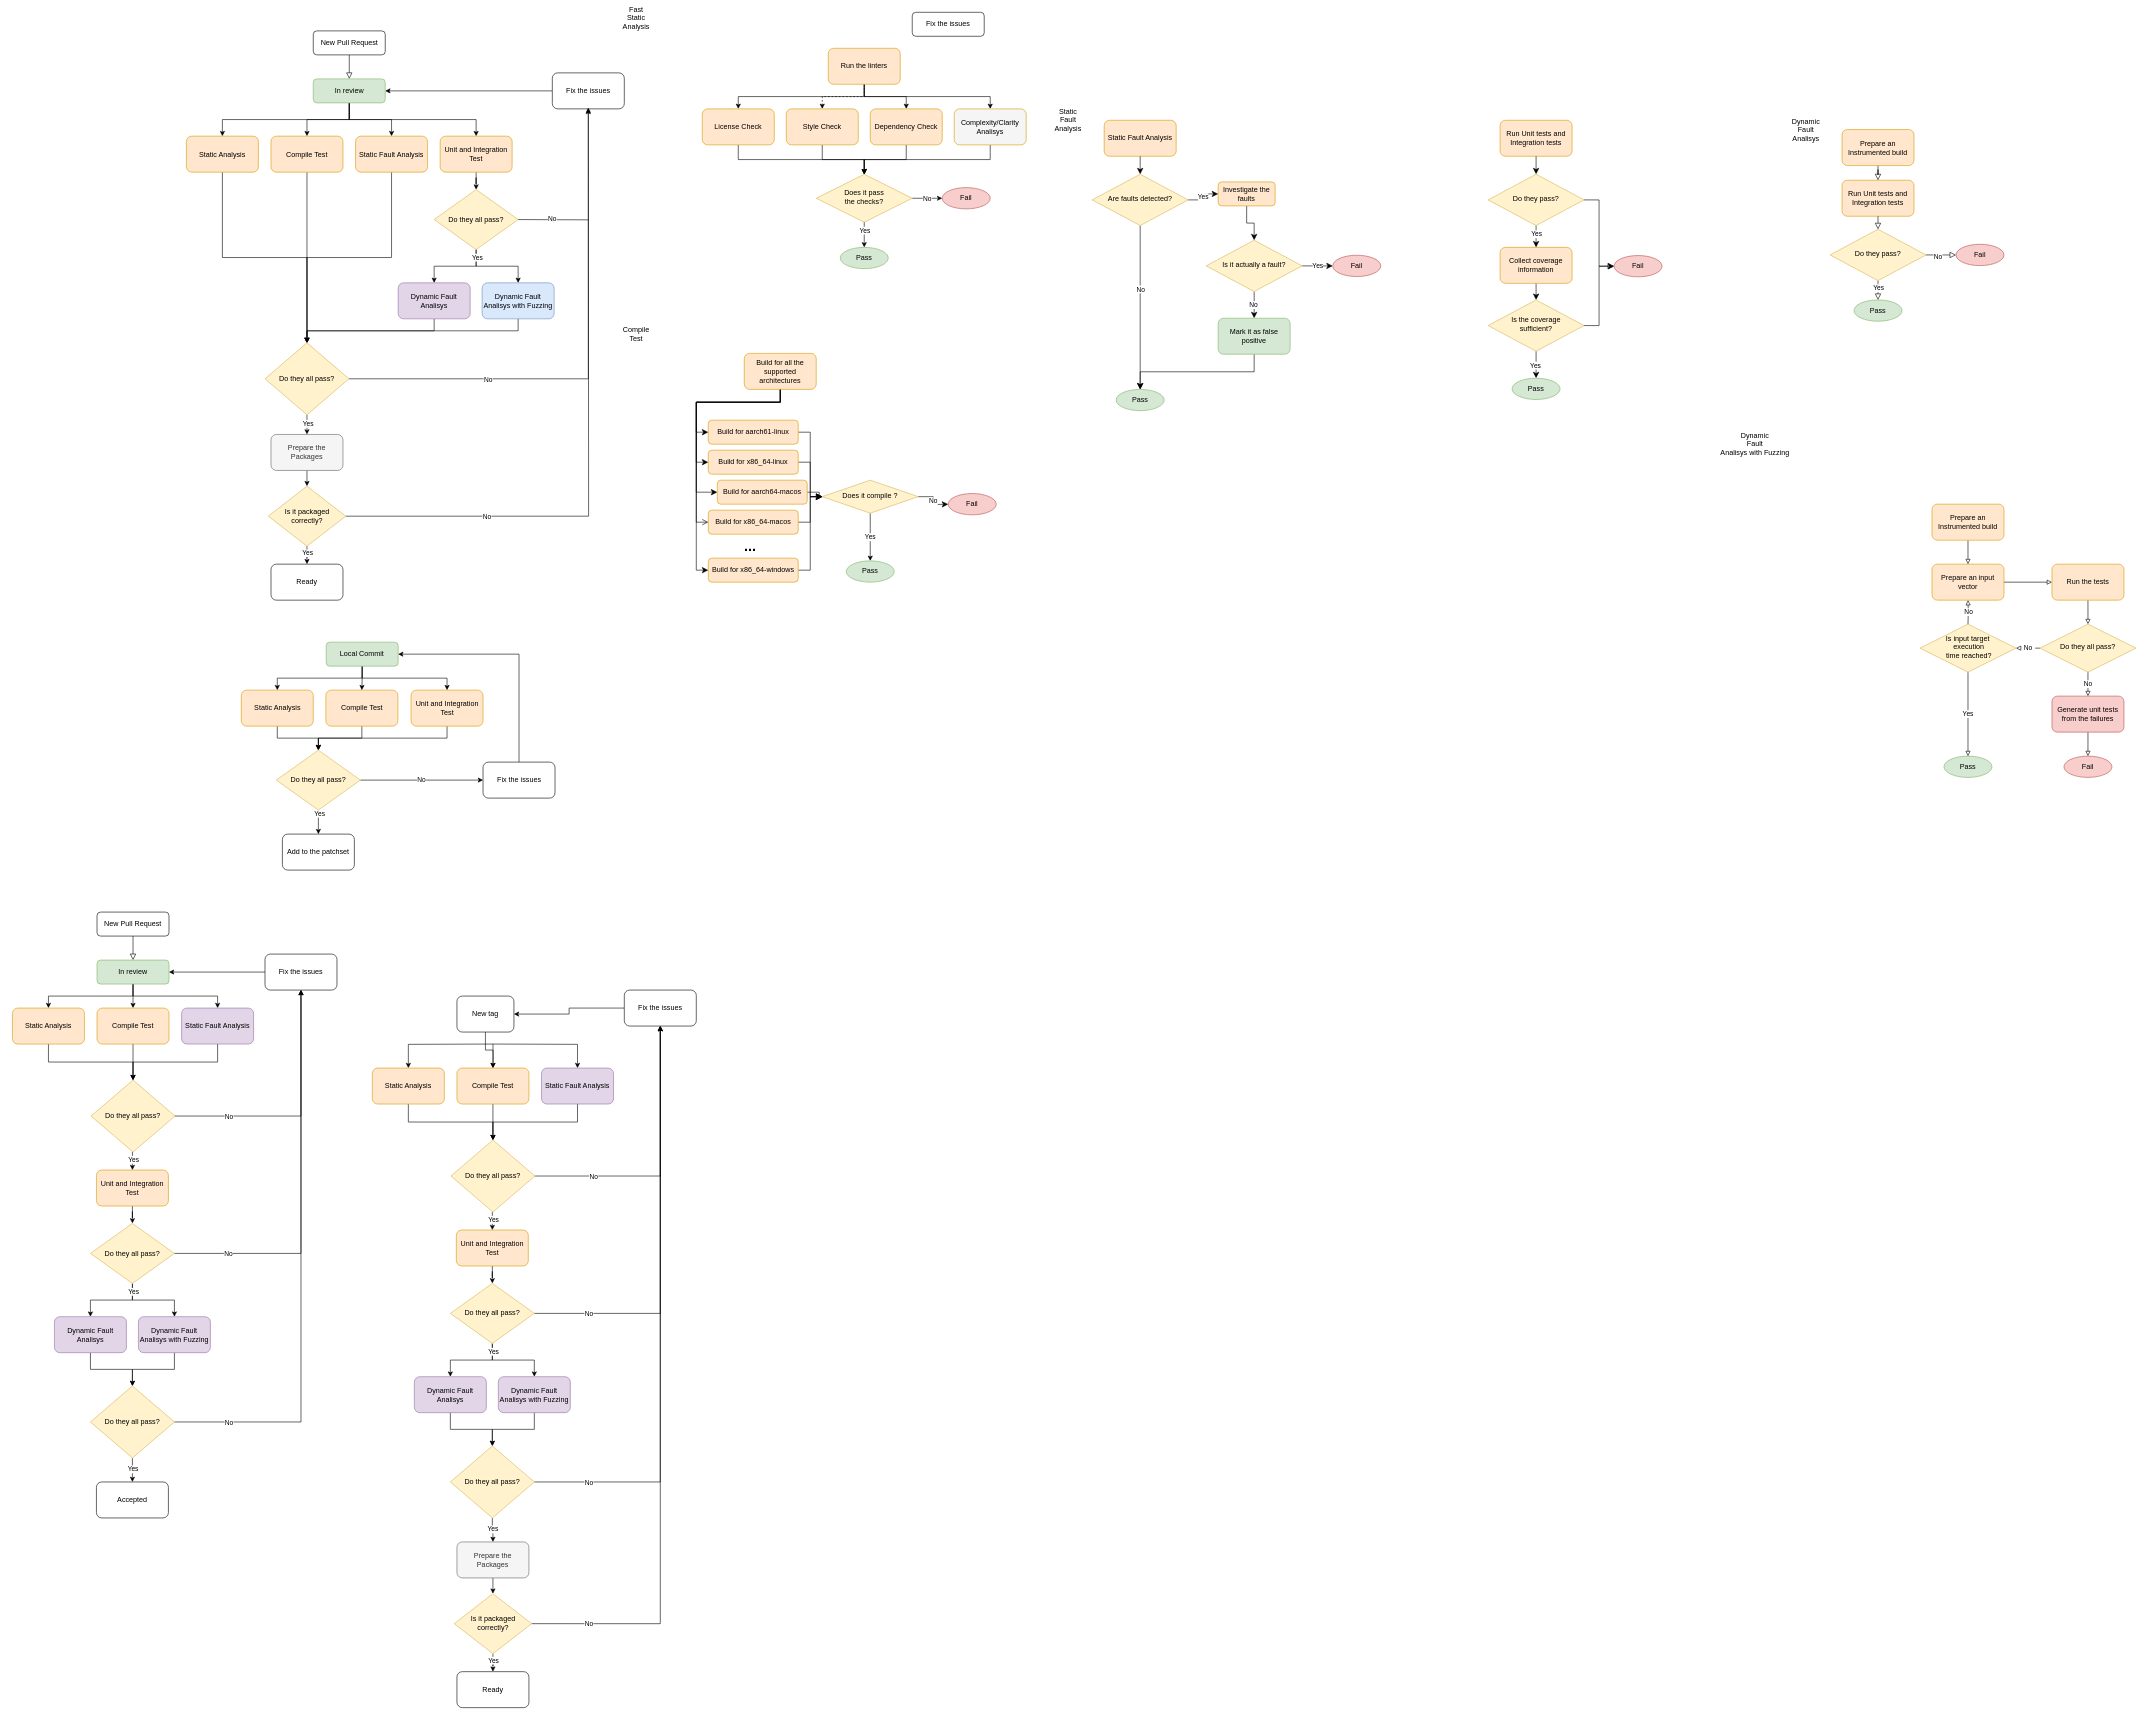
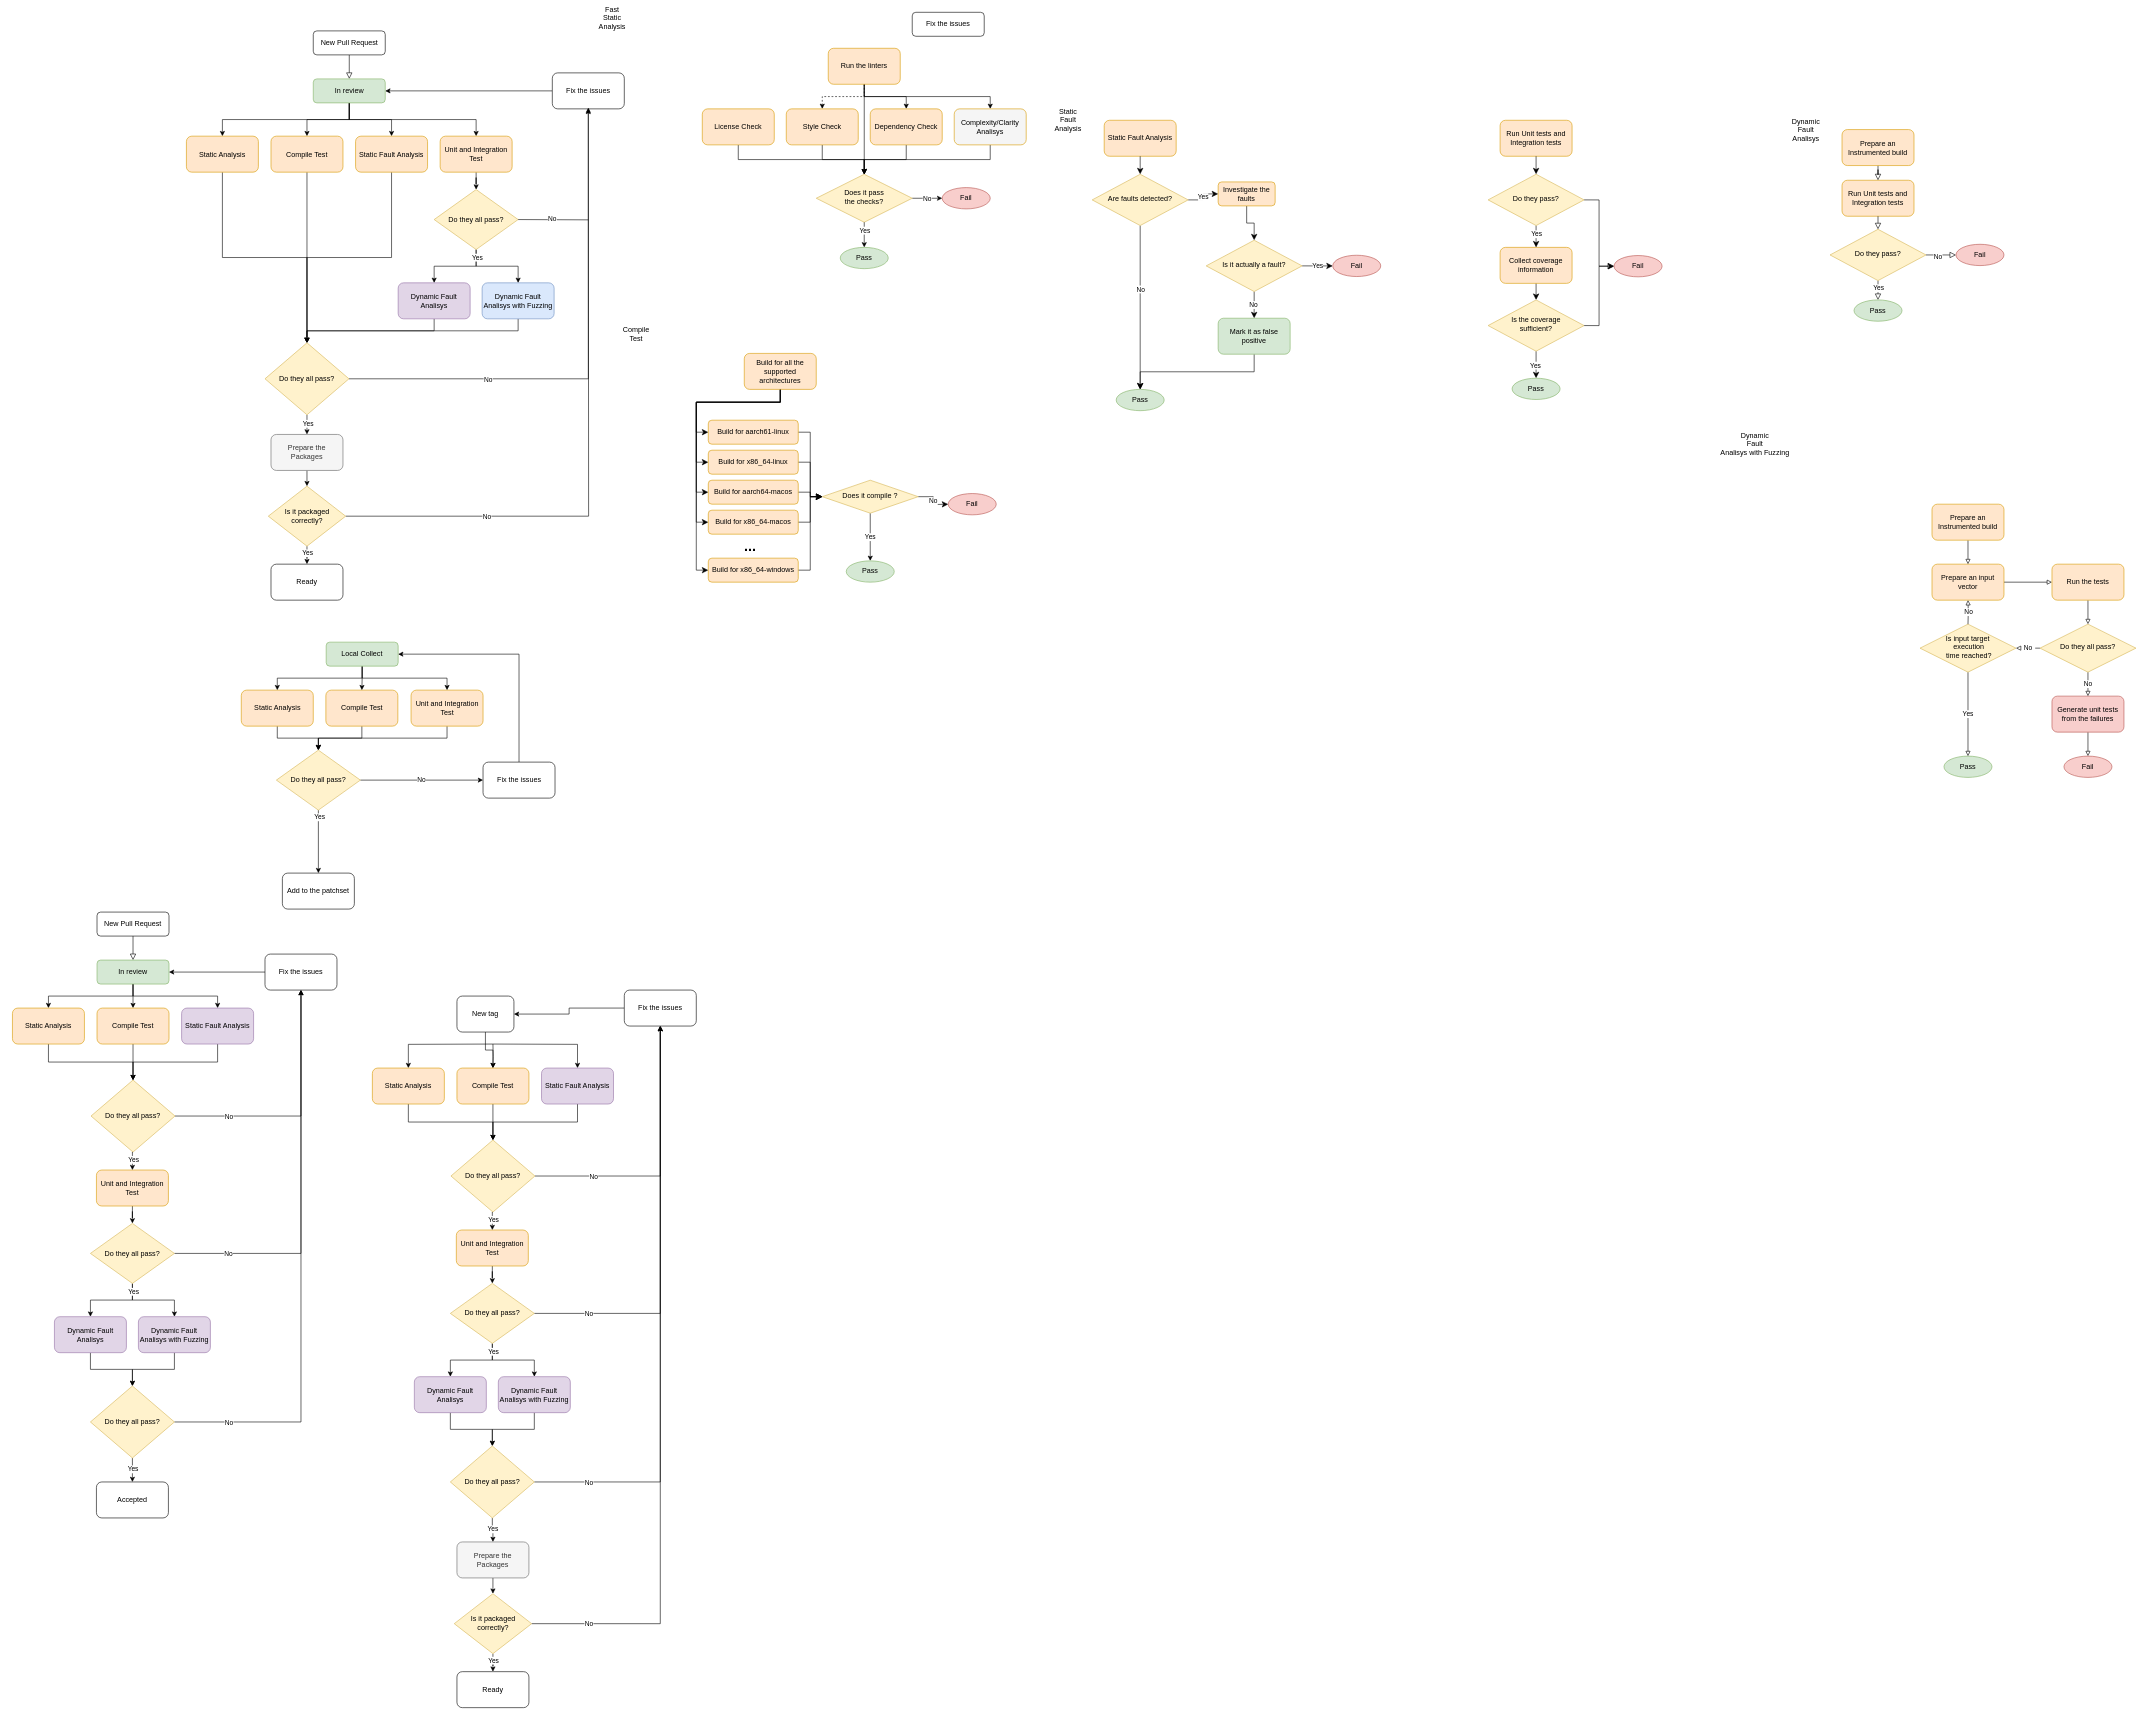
(636, 18) -> (612, 18)
(775, 97) -> (864, 127)
(762, 492) -> (753, 492)
(704, 522) -> (701, 522)
(362, 654) -> (362, 654)
(318, 852) -> (318, 891)
